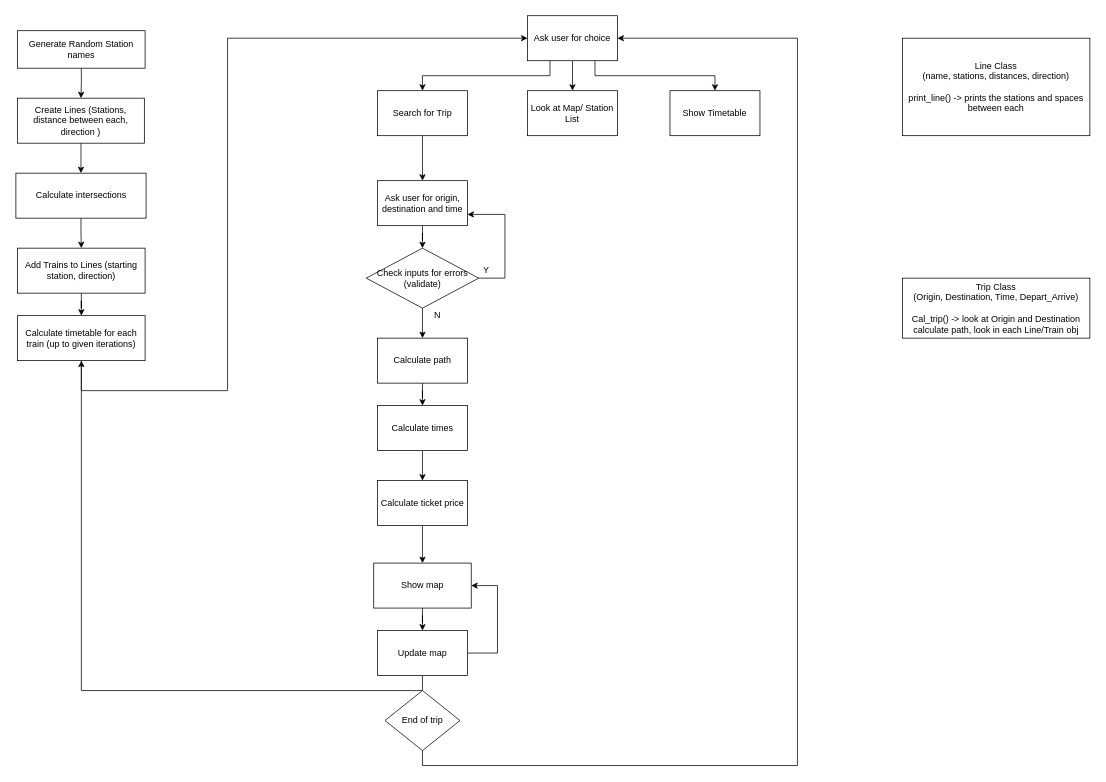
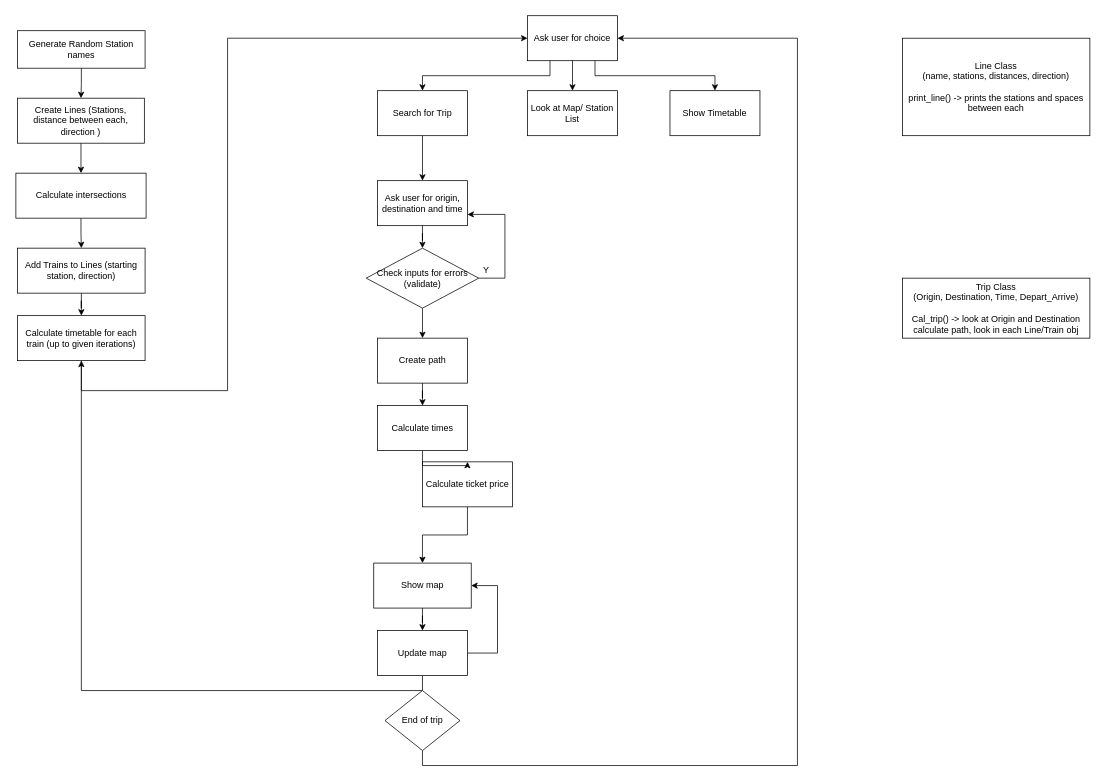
(438, 315) -> none
(423, 360) -> (423, 360)
(423, 503) -> (468, 484)
